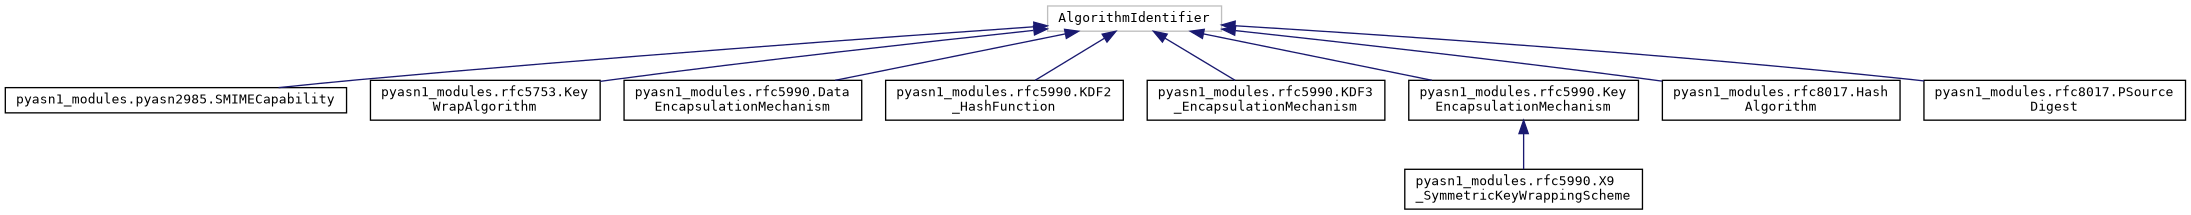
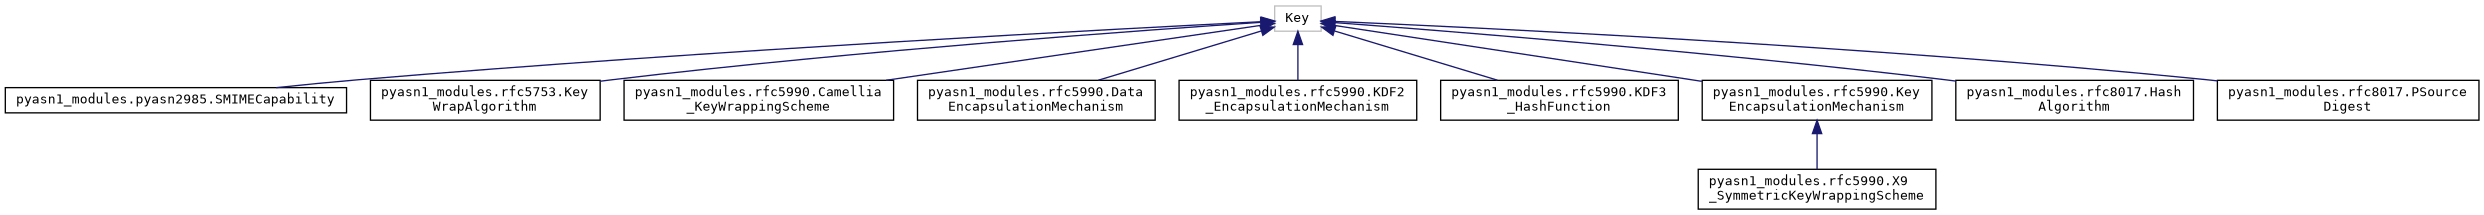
(1135, 19) -> (1298, 19)
none -> (759, 100)
(1004, 100) -> (1298, 100)
(1266, 100) -> (1559, 100)
